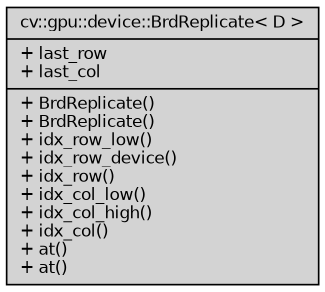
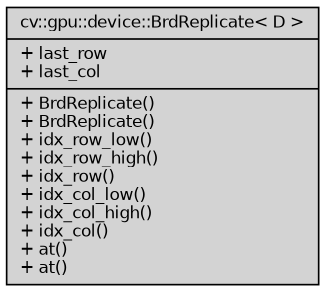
(99, 159) -> (90, 159)
